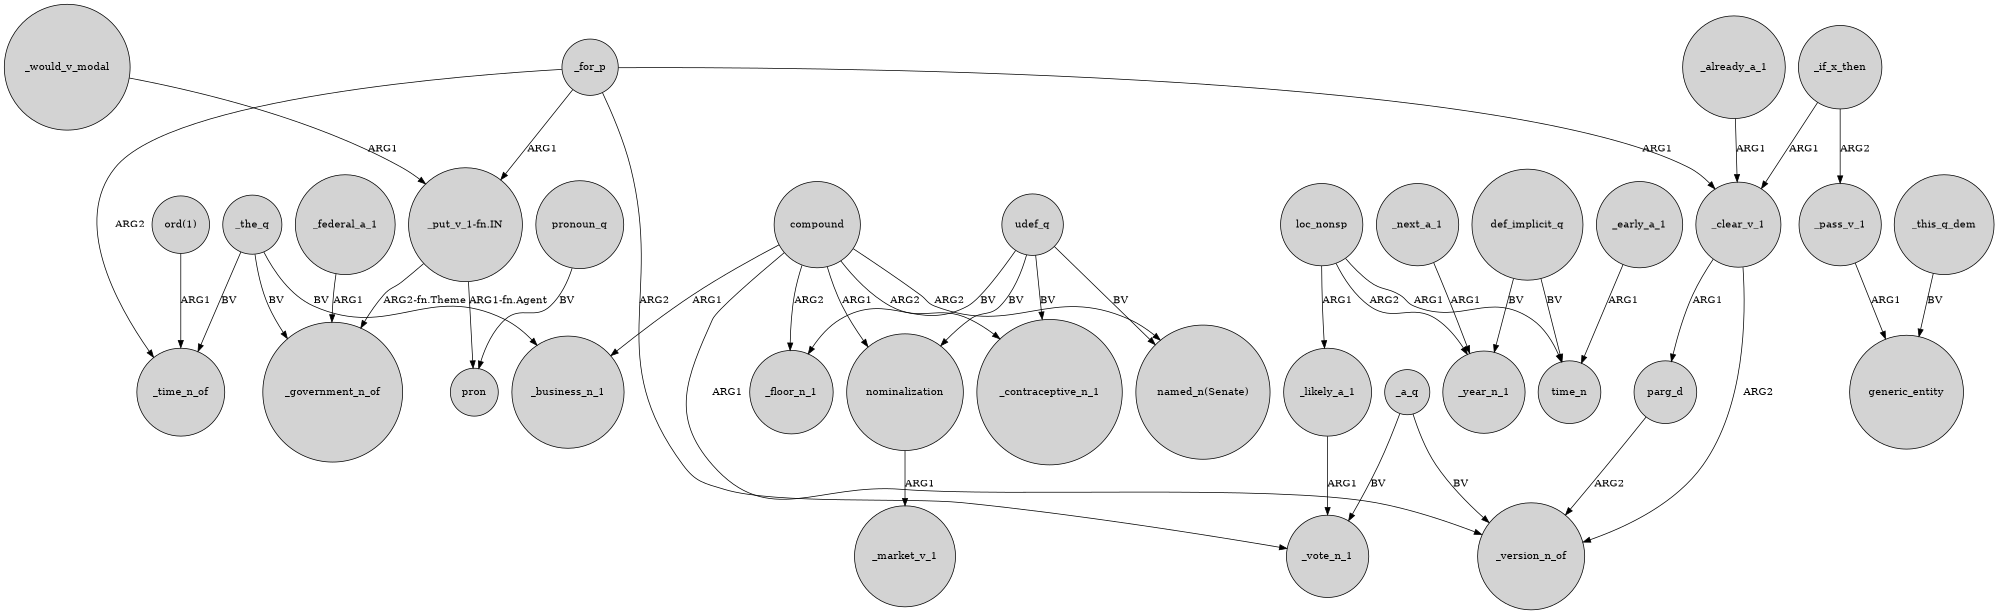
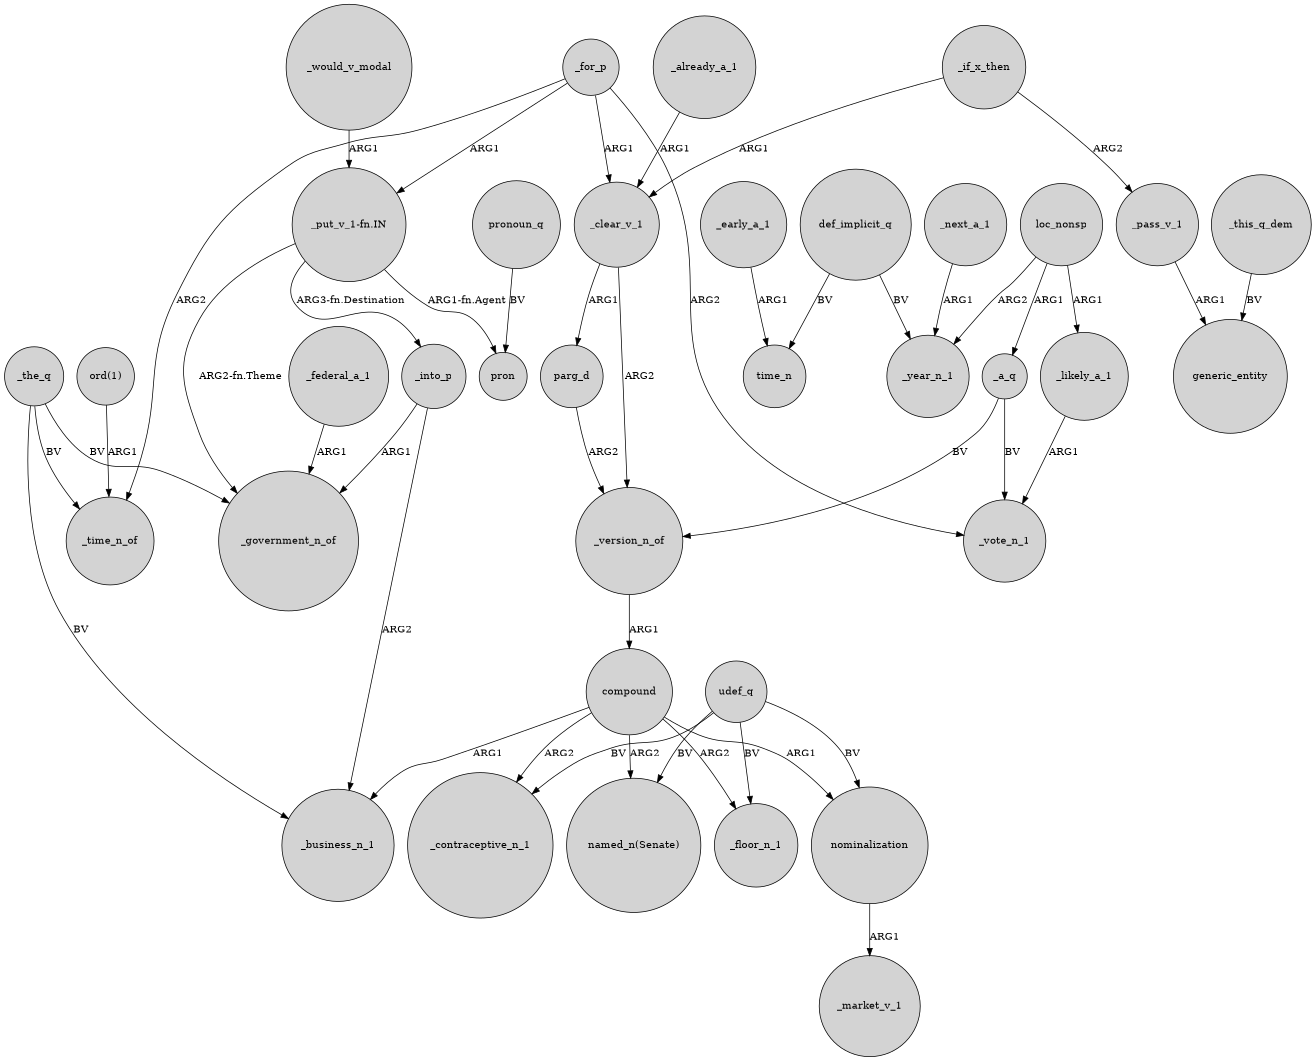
(1448, 312) -> (1031, 306)
none -> (434, 376)
(963, 492) -> (629, 618)
